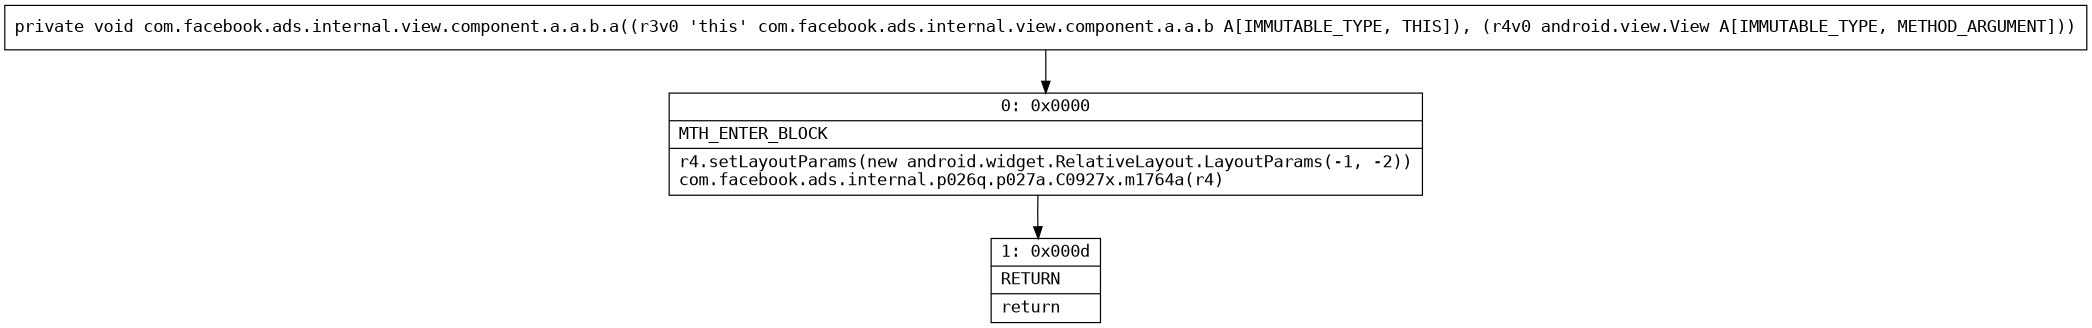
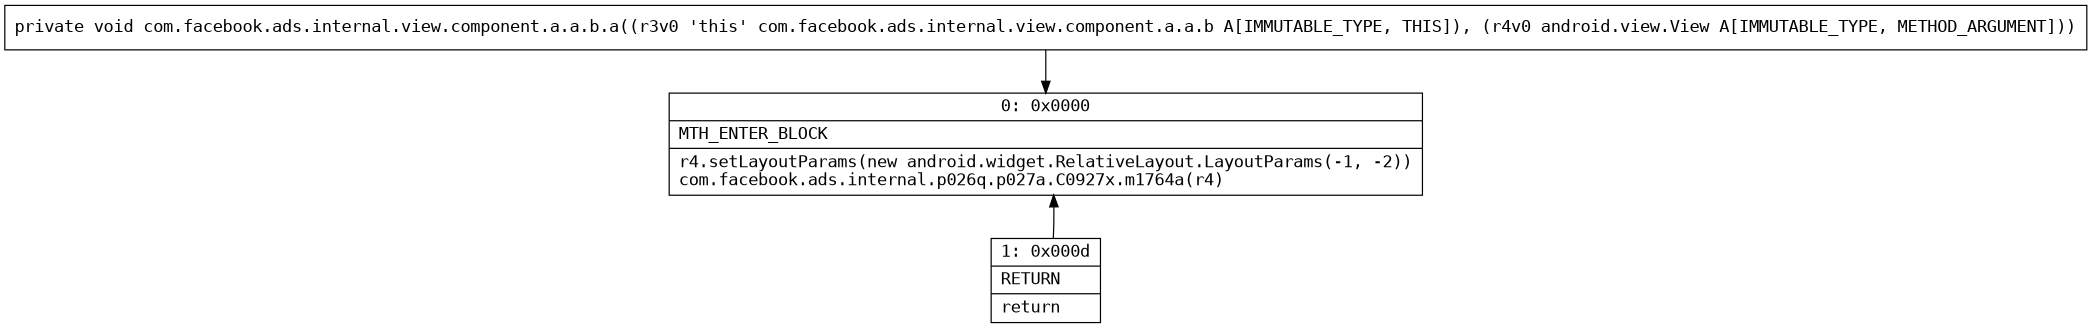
(1038, 211) -> (1054, 223)
